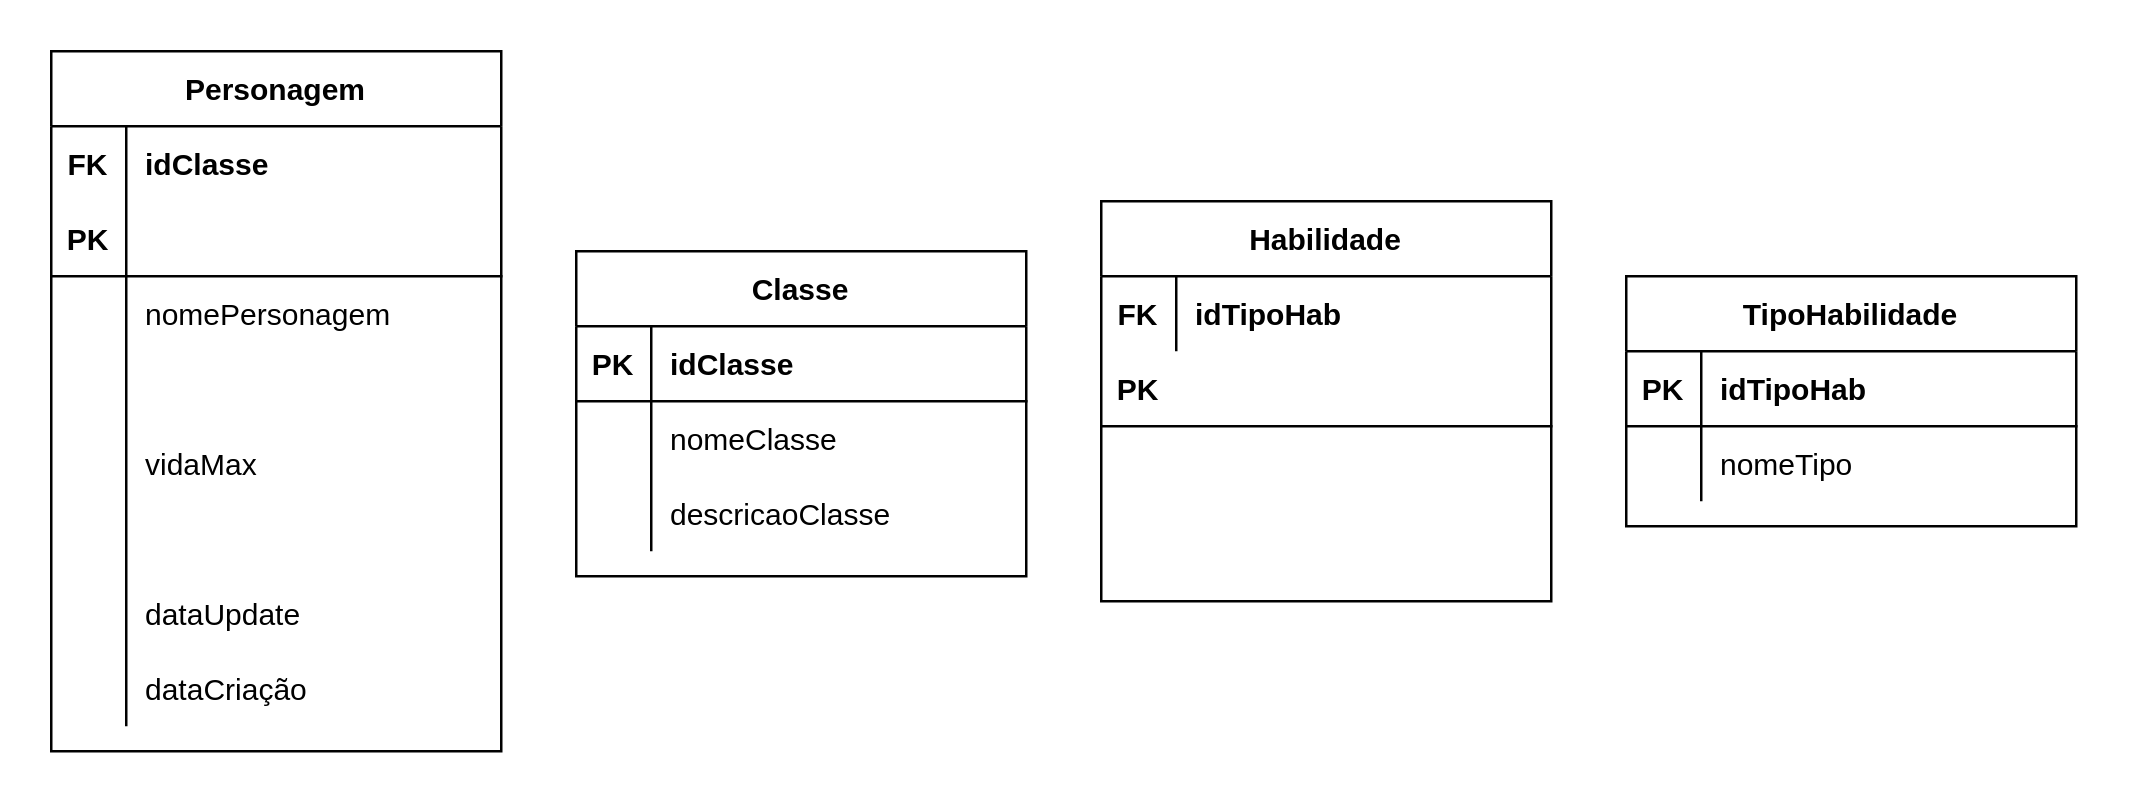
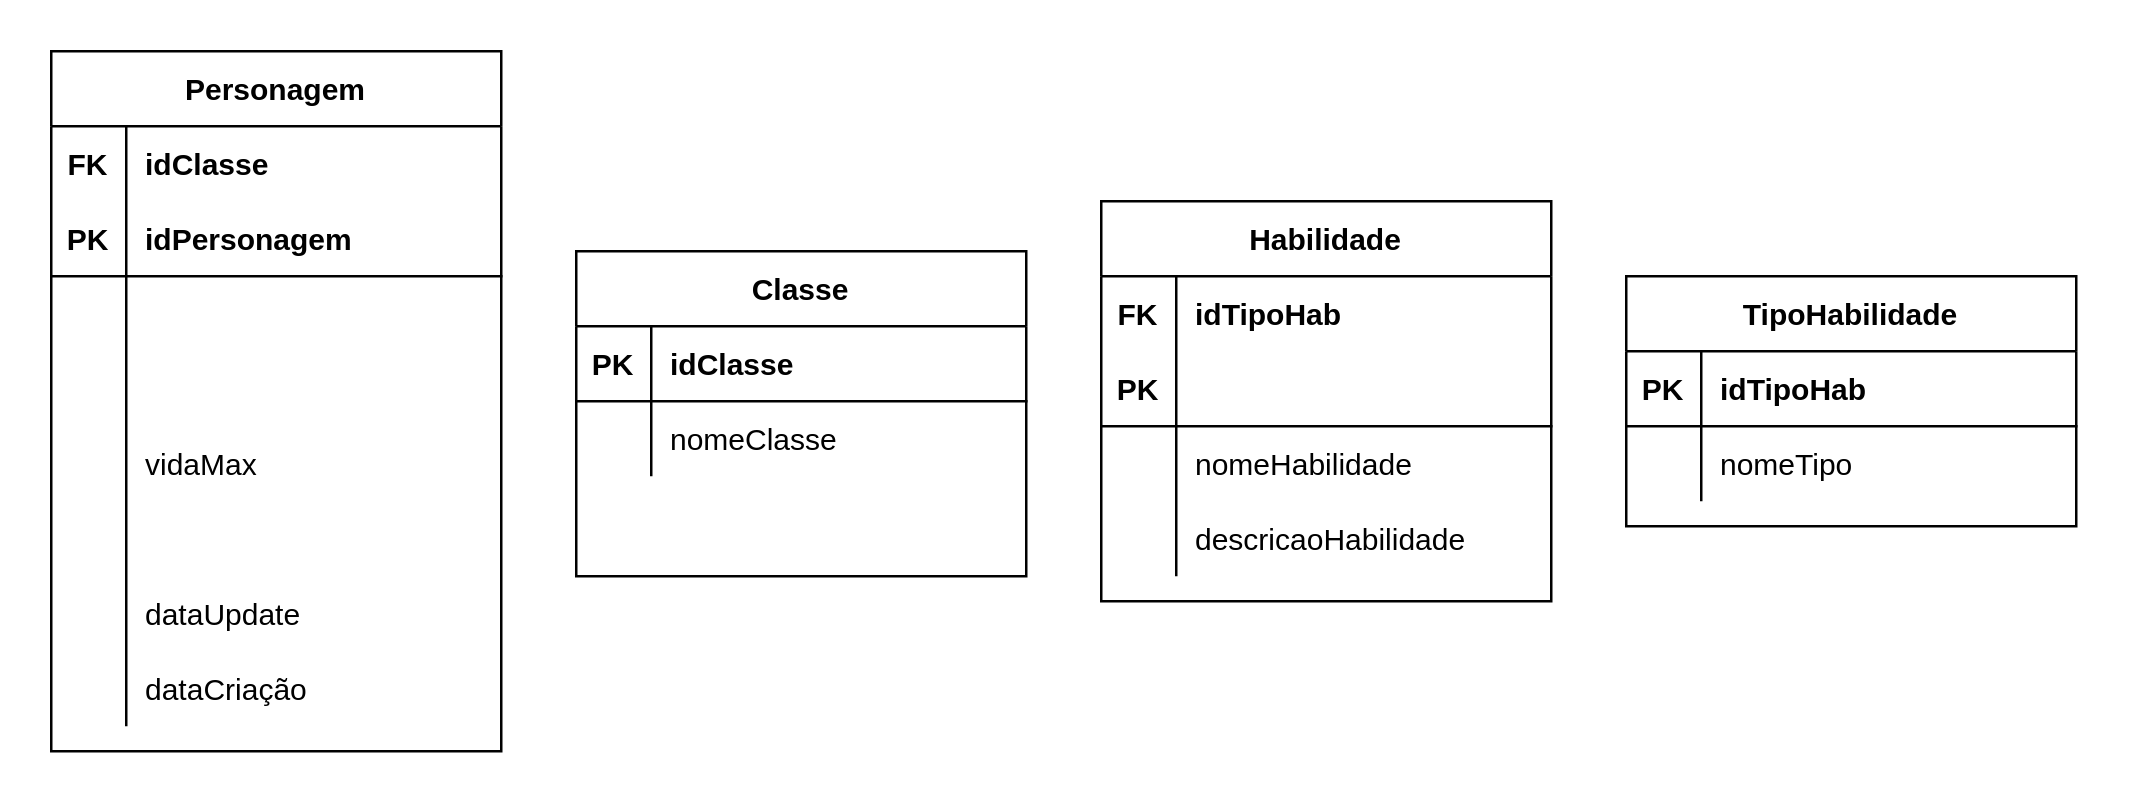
none -> (314, 239)
(314, 314) -> none
none -> (1364, 464)
(839, 514) -> none
none -> (1364, 539)
